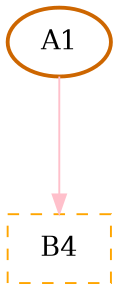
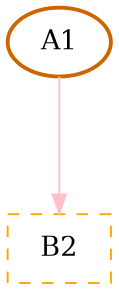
(59, 249) -> (59, 249)
